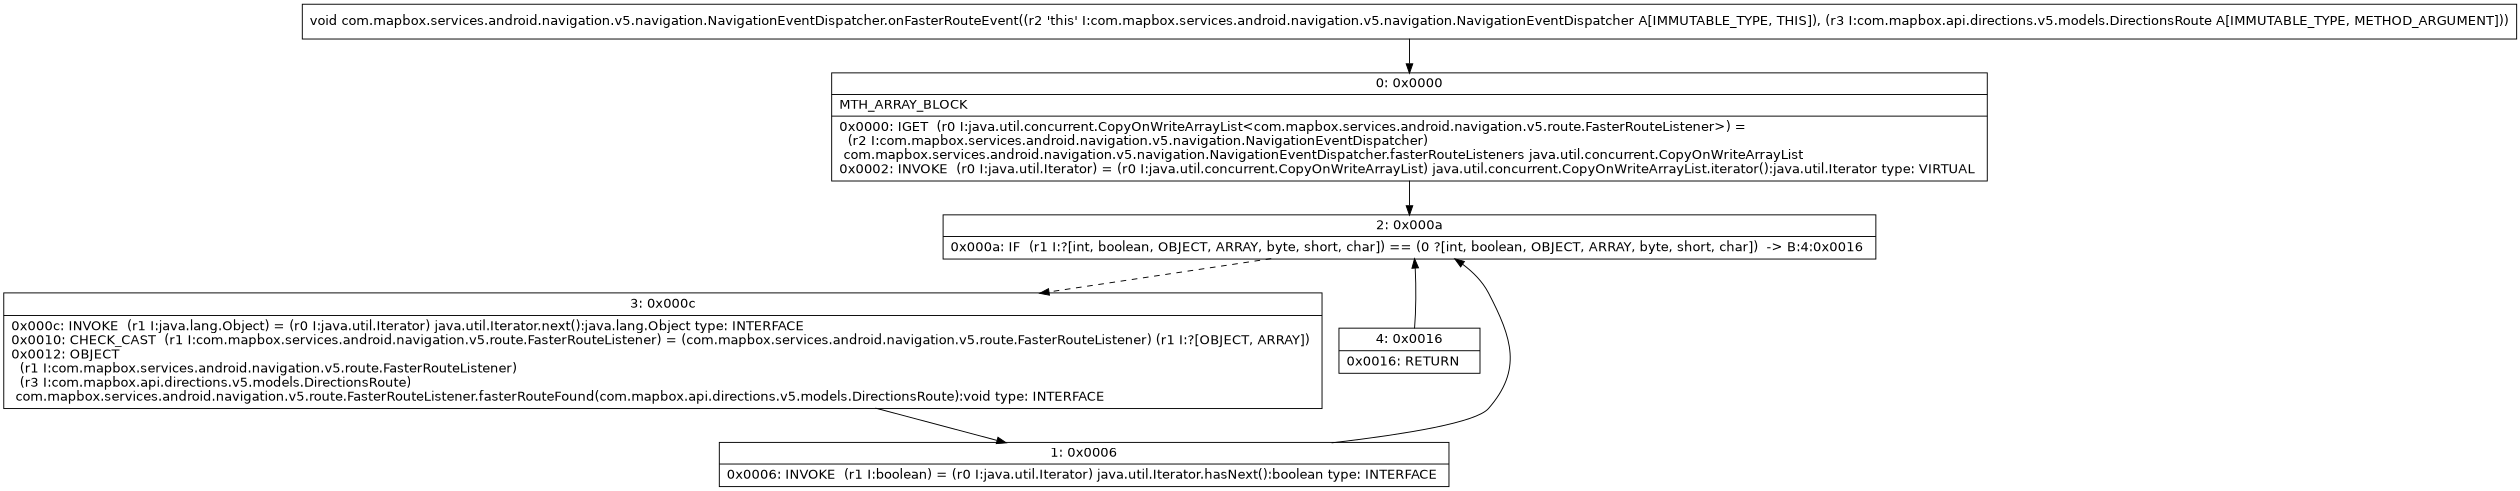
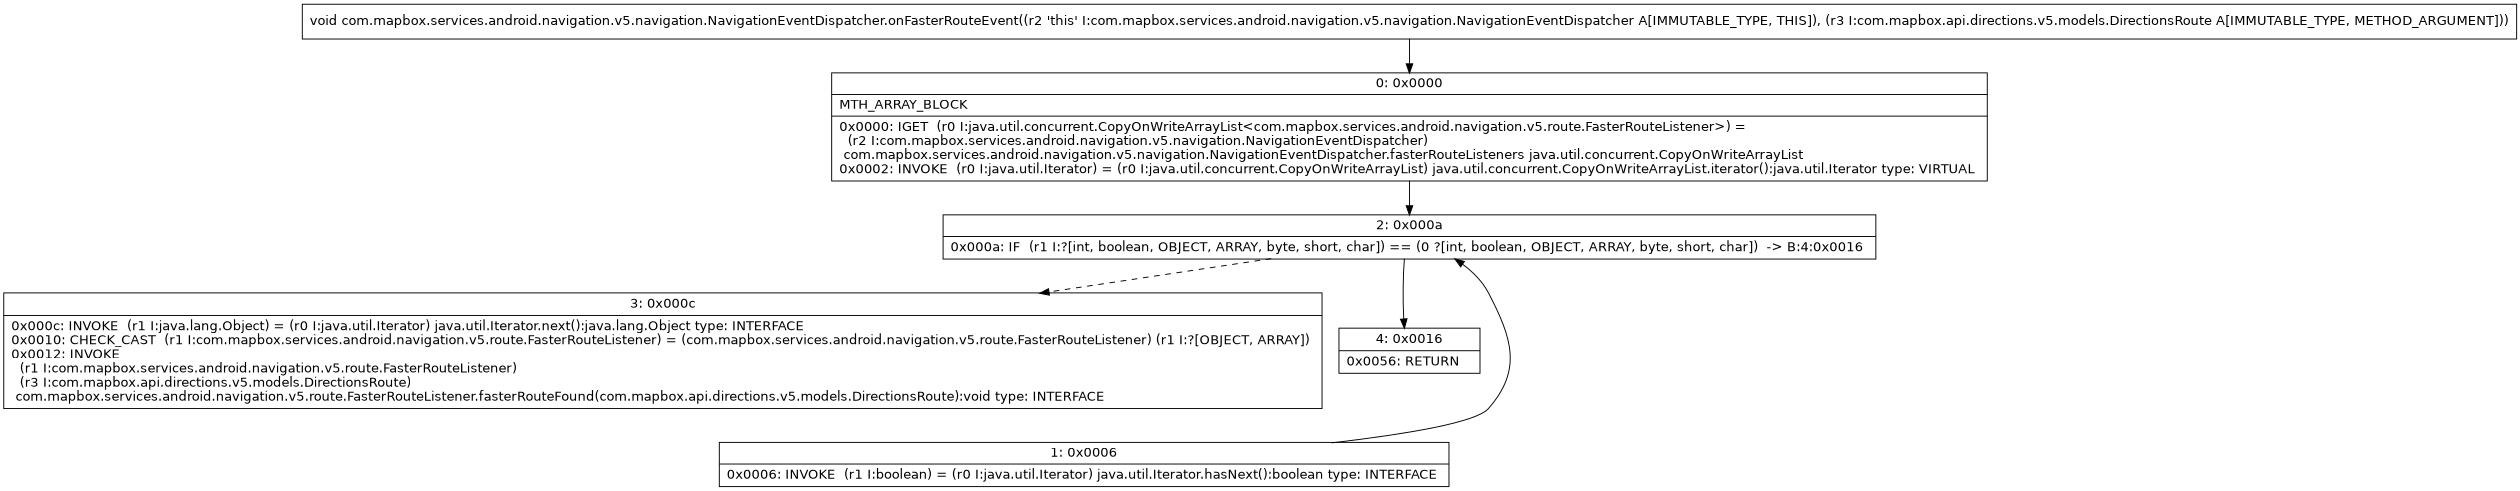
(1416, 298) -> (1403, 289)
(70, 354) -> (70, 354)
(1409, 362) -> (1409, 362)
(936, 424) -> none
